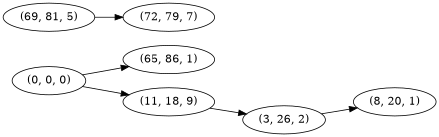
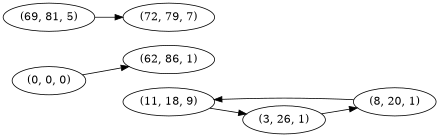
(169, 60) -> (169, 60)
(102, 90) -> (288, 98)
(284, 120) -> (284, 120)
